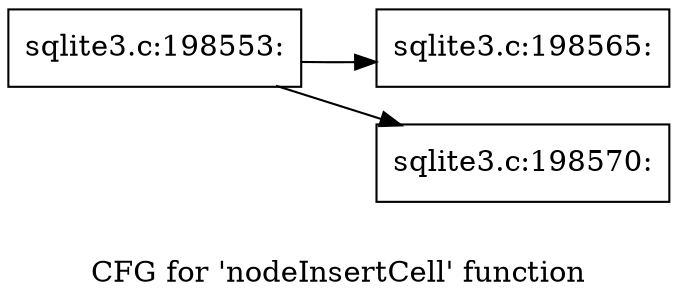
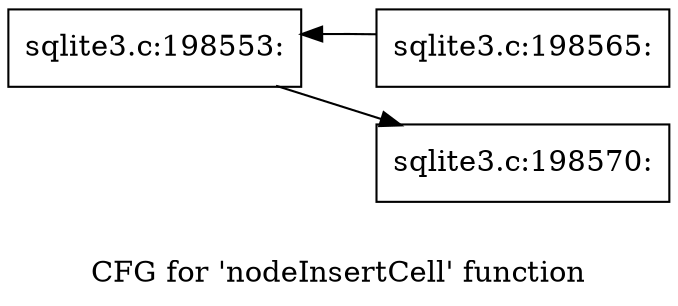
(328, 62) -> (349, 34)
